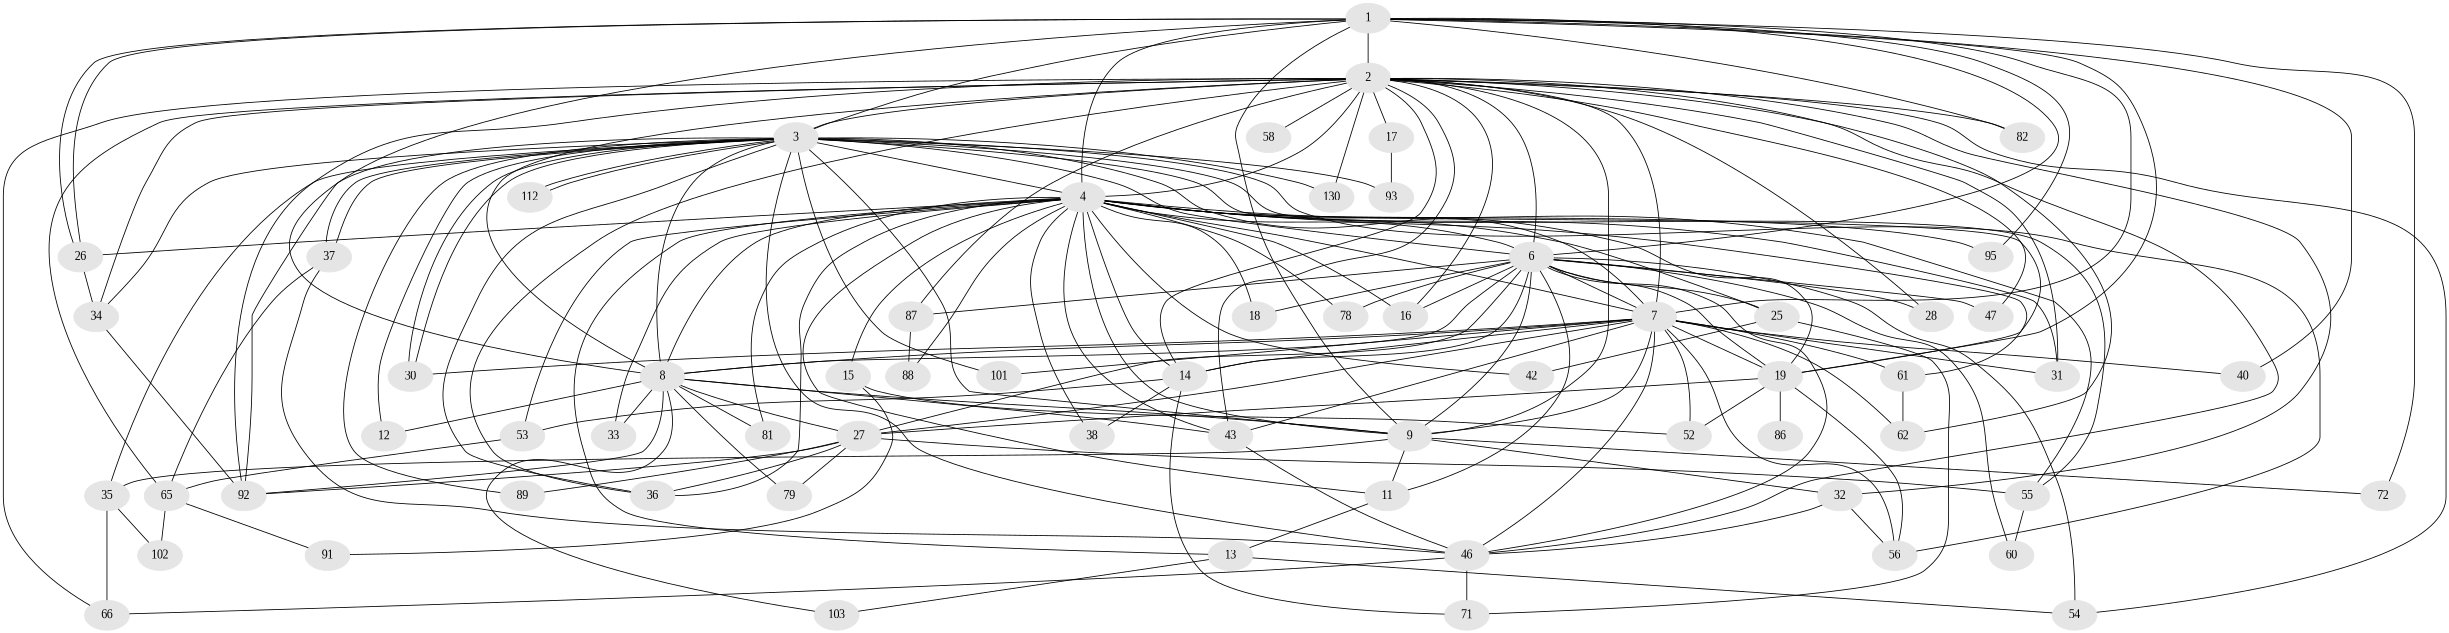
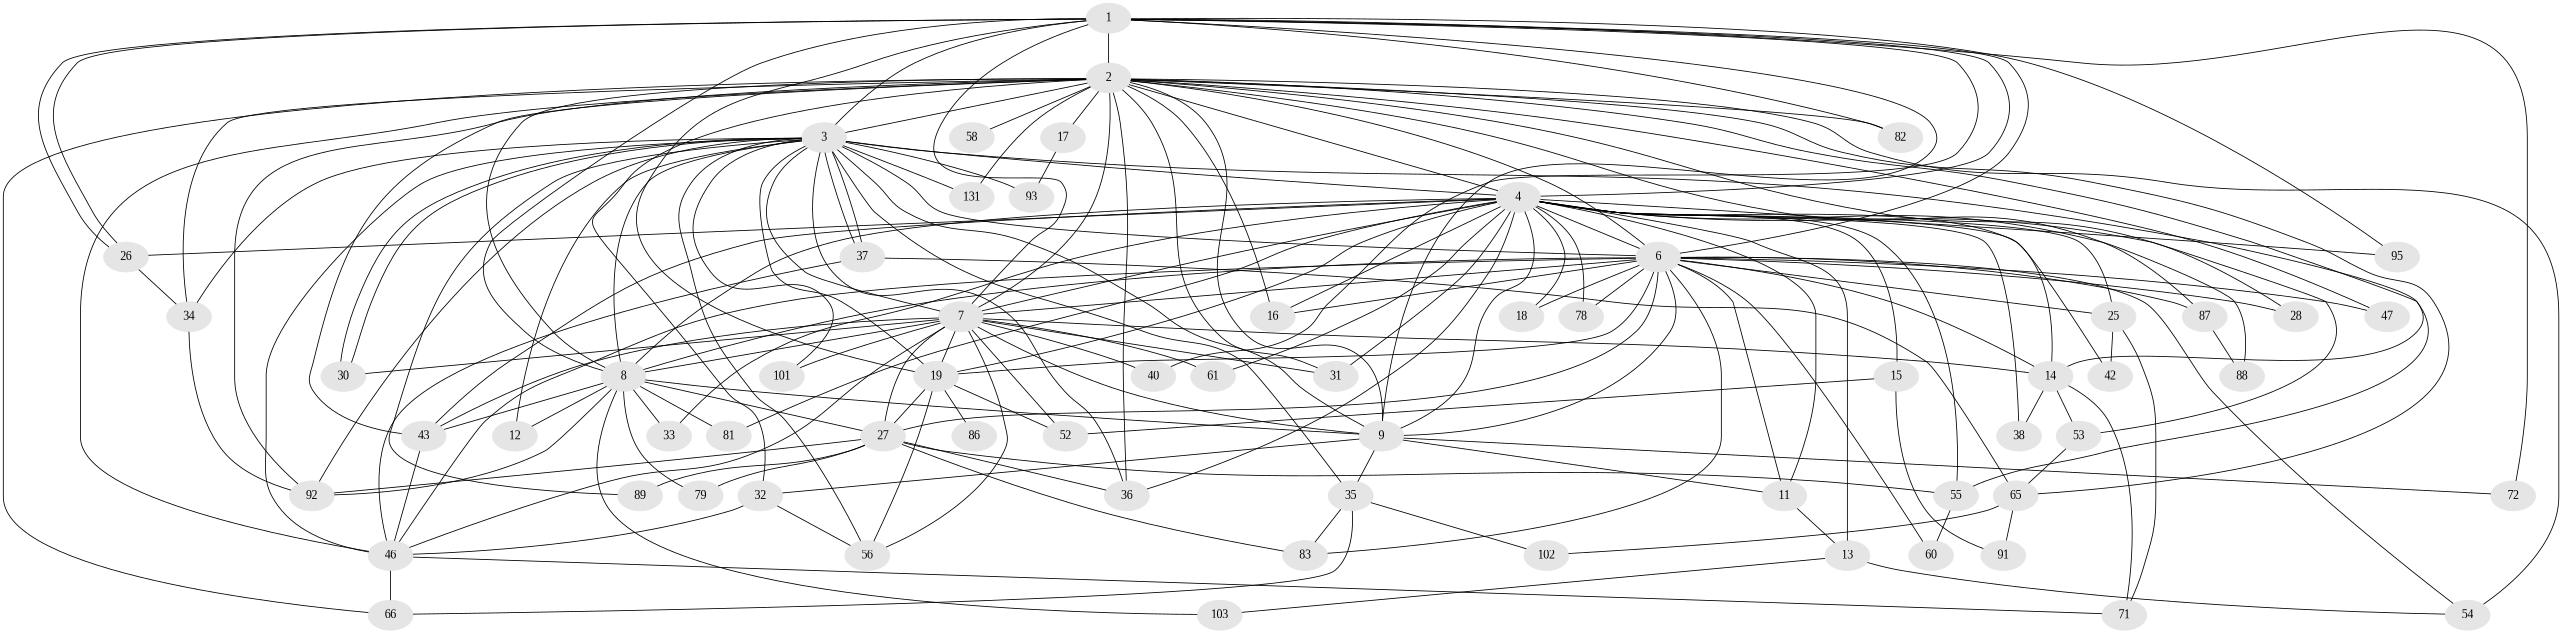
(530, 197) -> none
(1332, 197) -> (972, 197)
(1903, 436) -> none
none -> (1305, 556)
